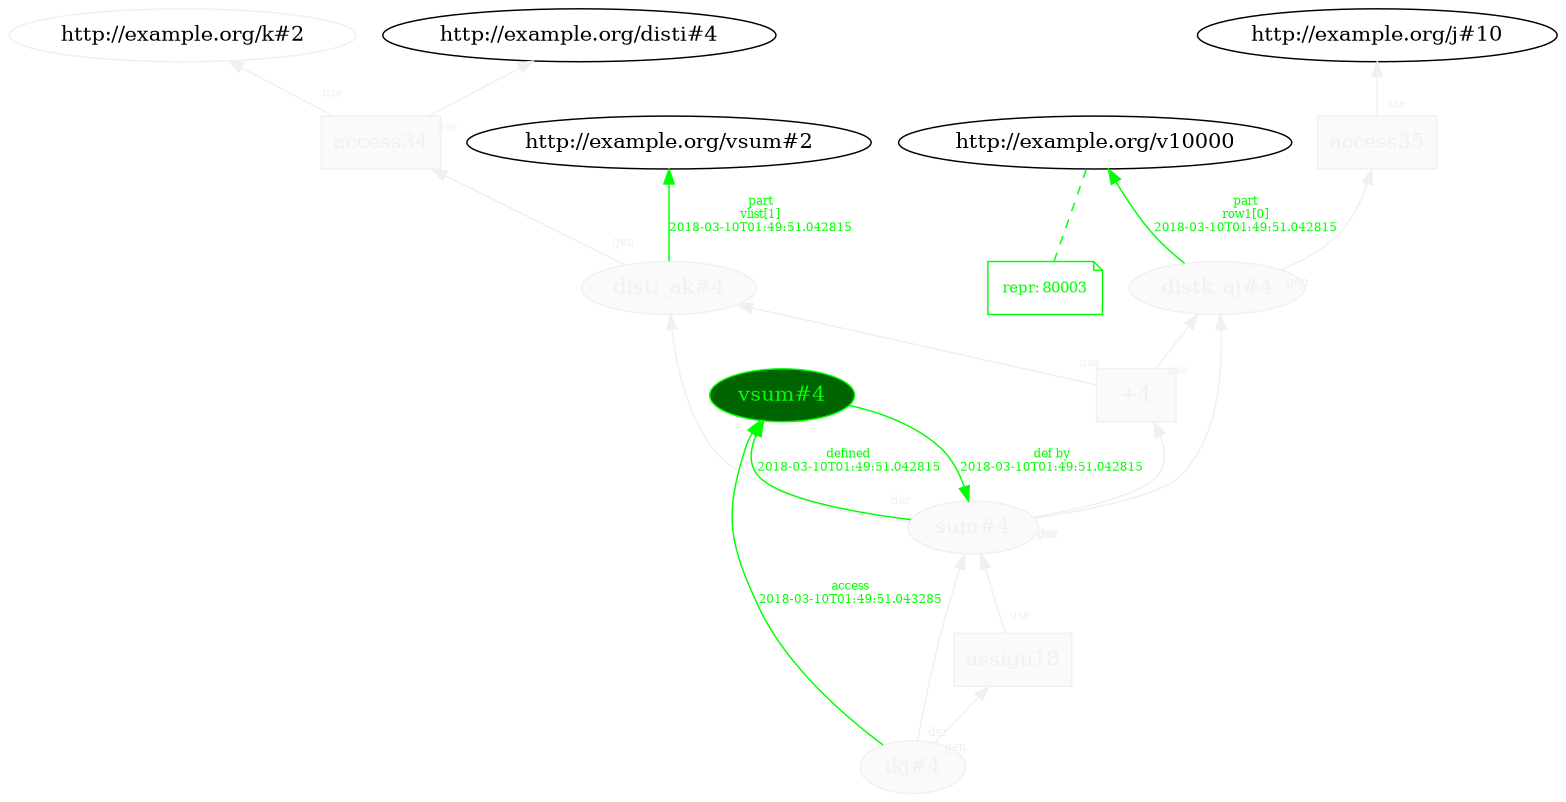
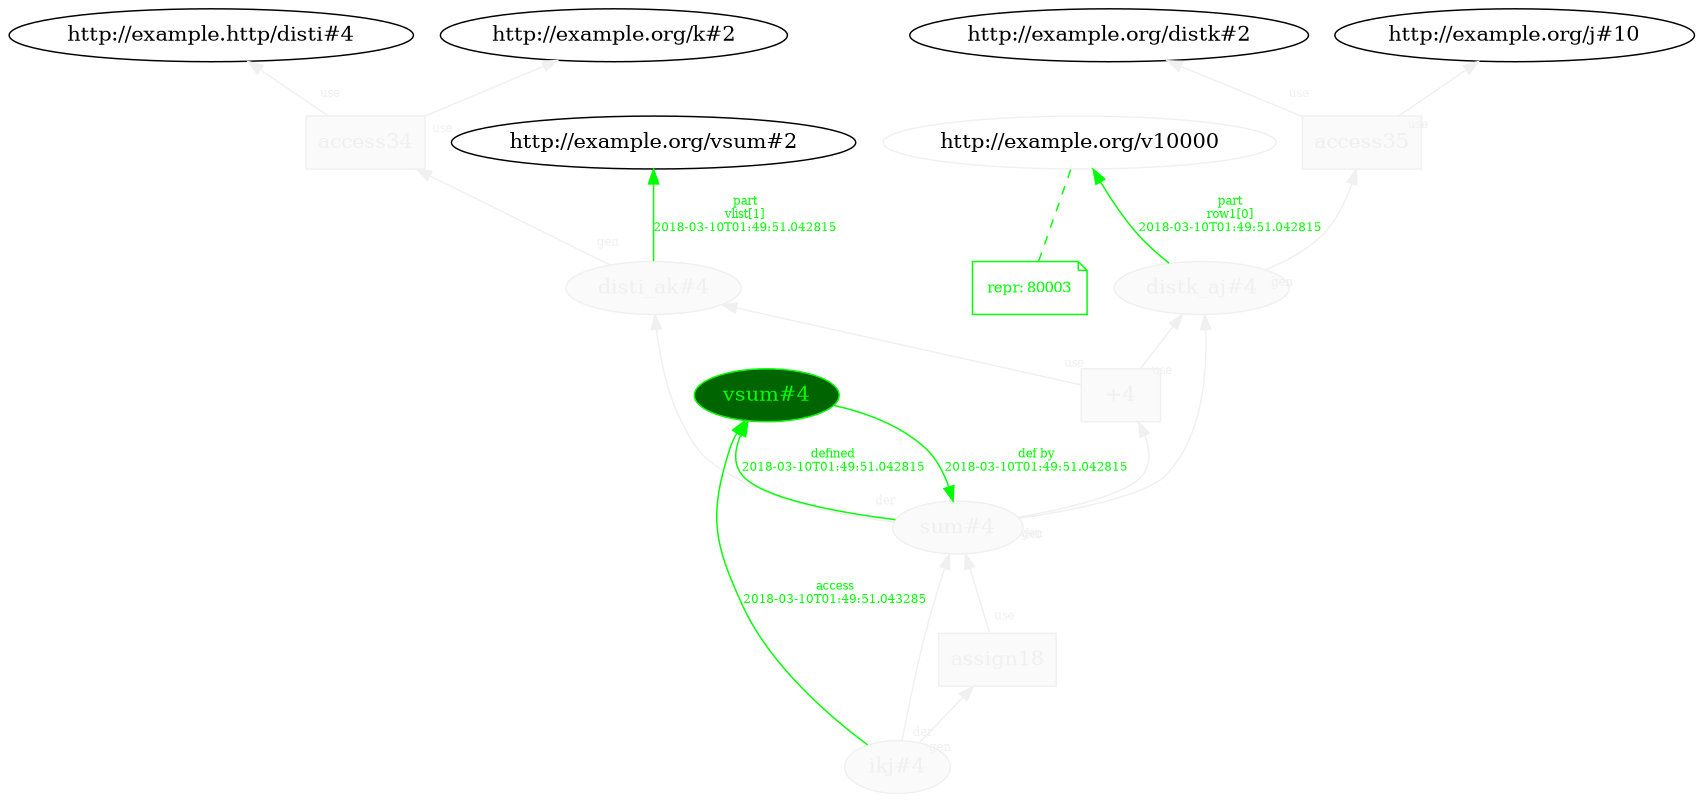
(183, 35) -> (614, 35)
(579, 35) -> (211, 35)
none -> (1109, 35)
(1095, 143) -> (1080, 143)
